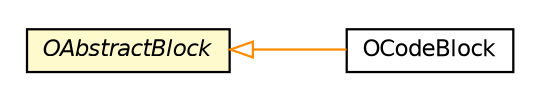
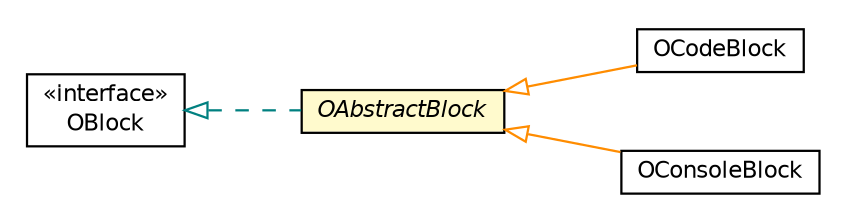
none -> (106, 110)
none -> (720, 171)
